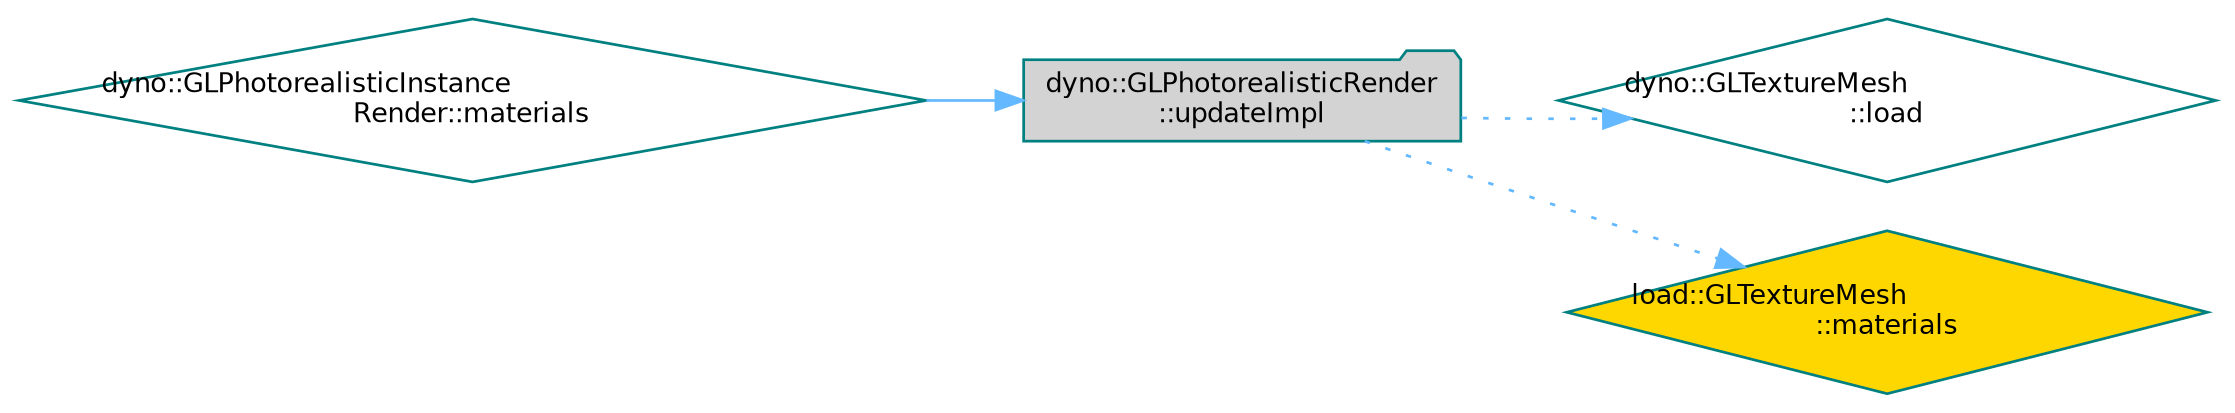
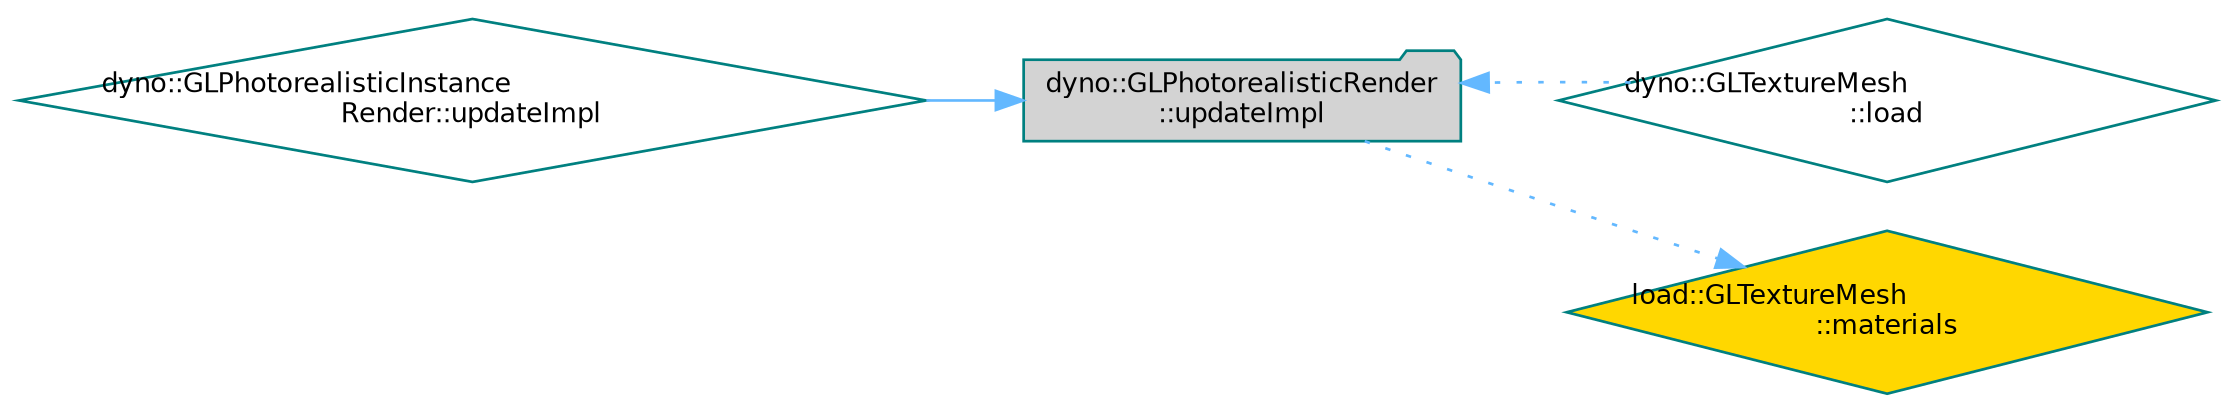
(472, 100) -> (472, 100)
(1532, 119) -> (1560, 82)
